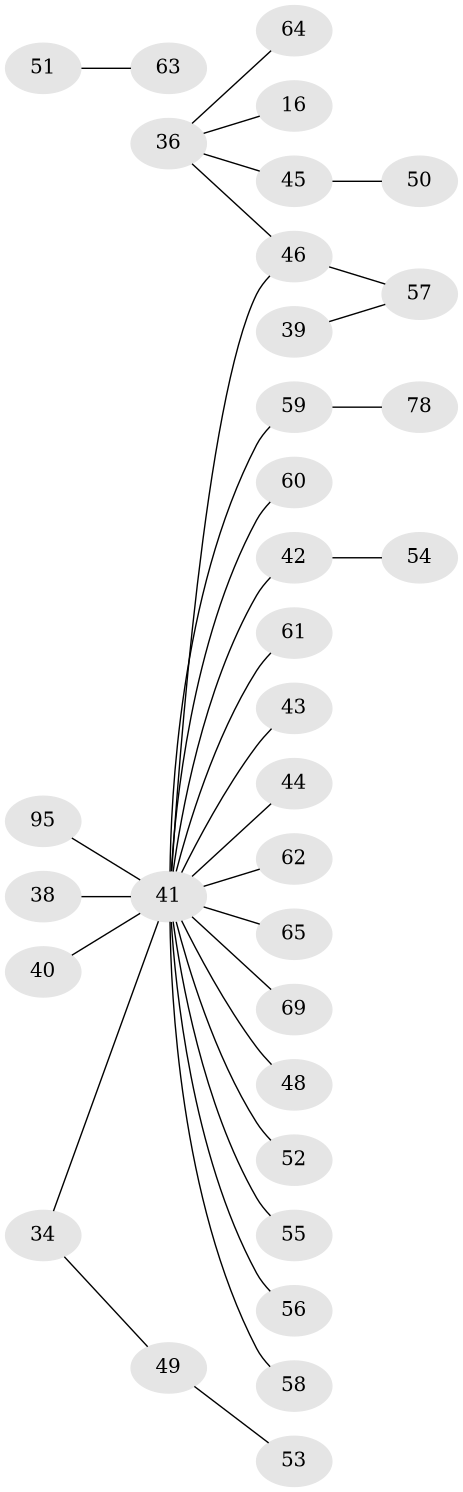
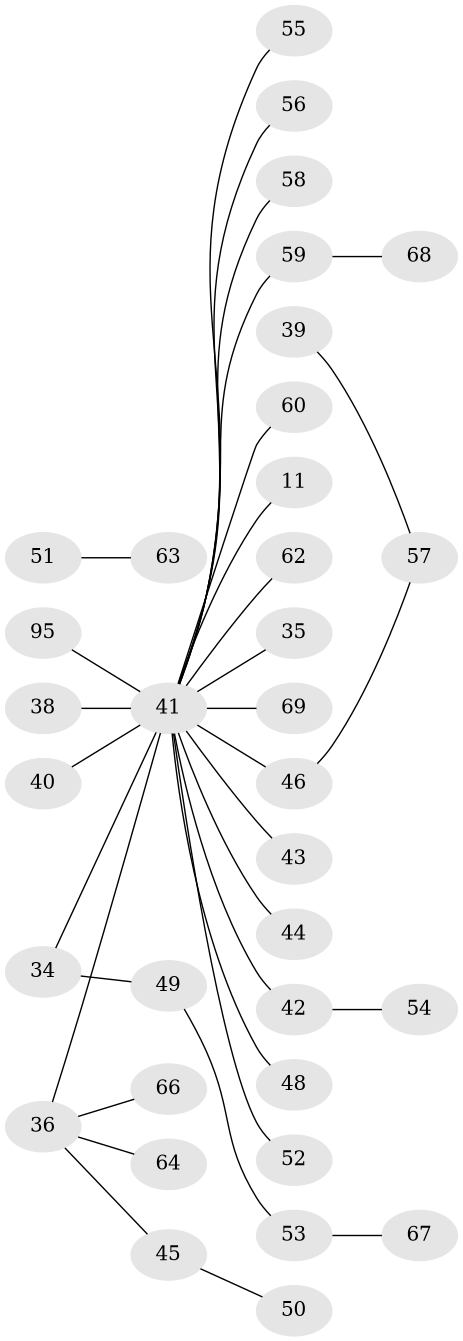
(294, 106) -> (169, 1089)
(232, 200) -> (108, 918)
(420, 407) -> (420, 257)
(294, 633) -> (294, 482)
(294, 934) -> (294, 633)
none -> (420, 1235)
